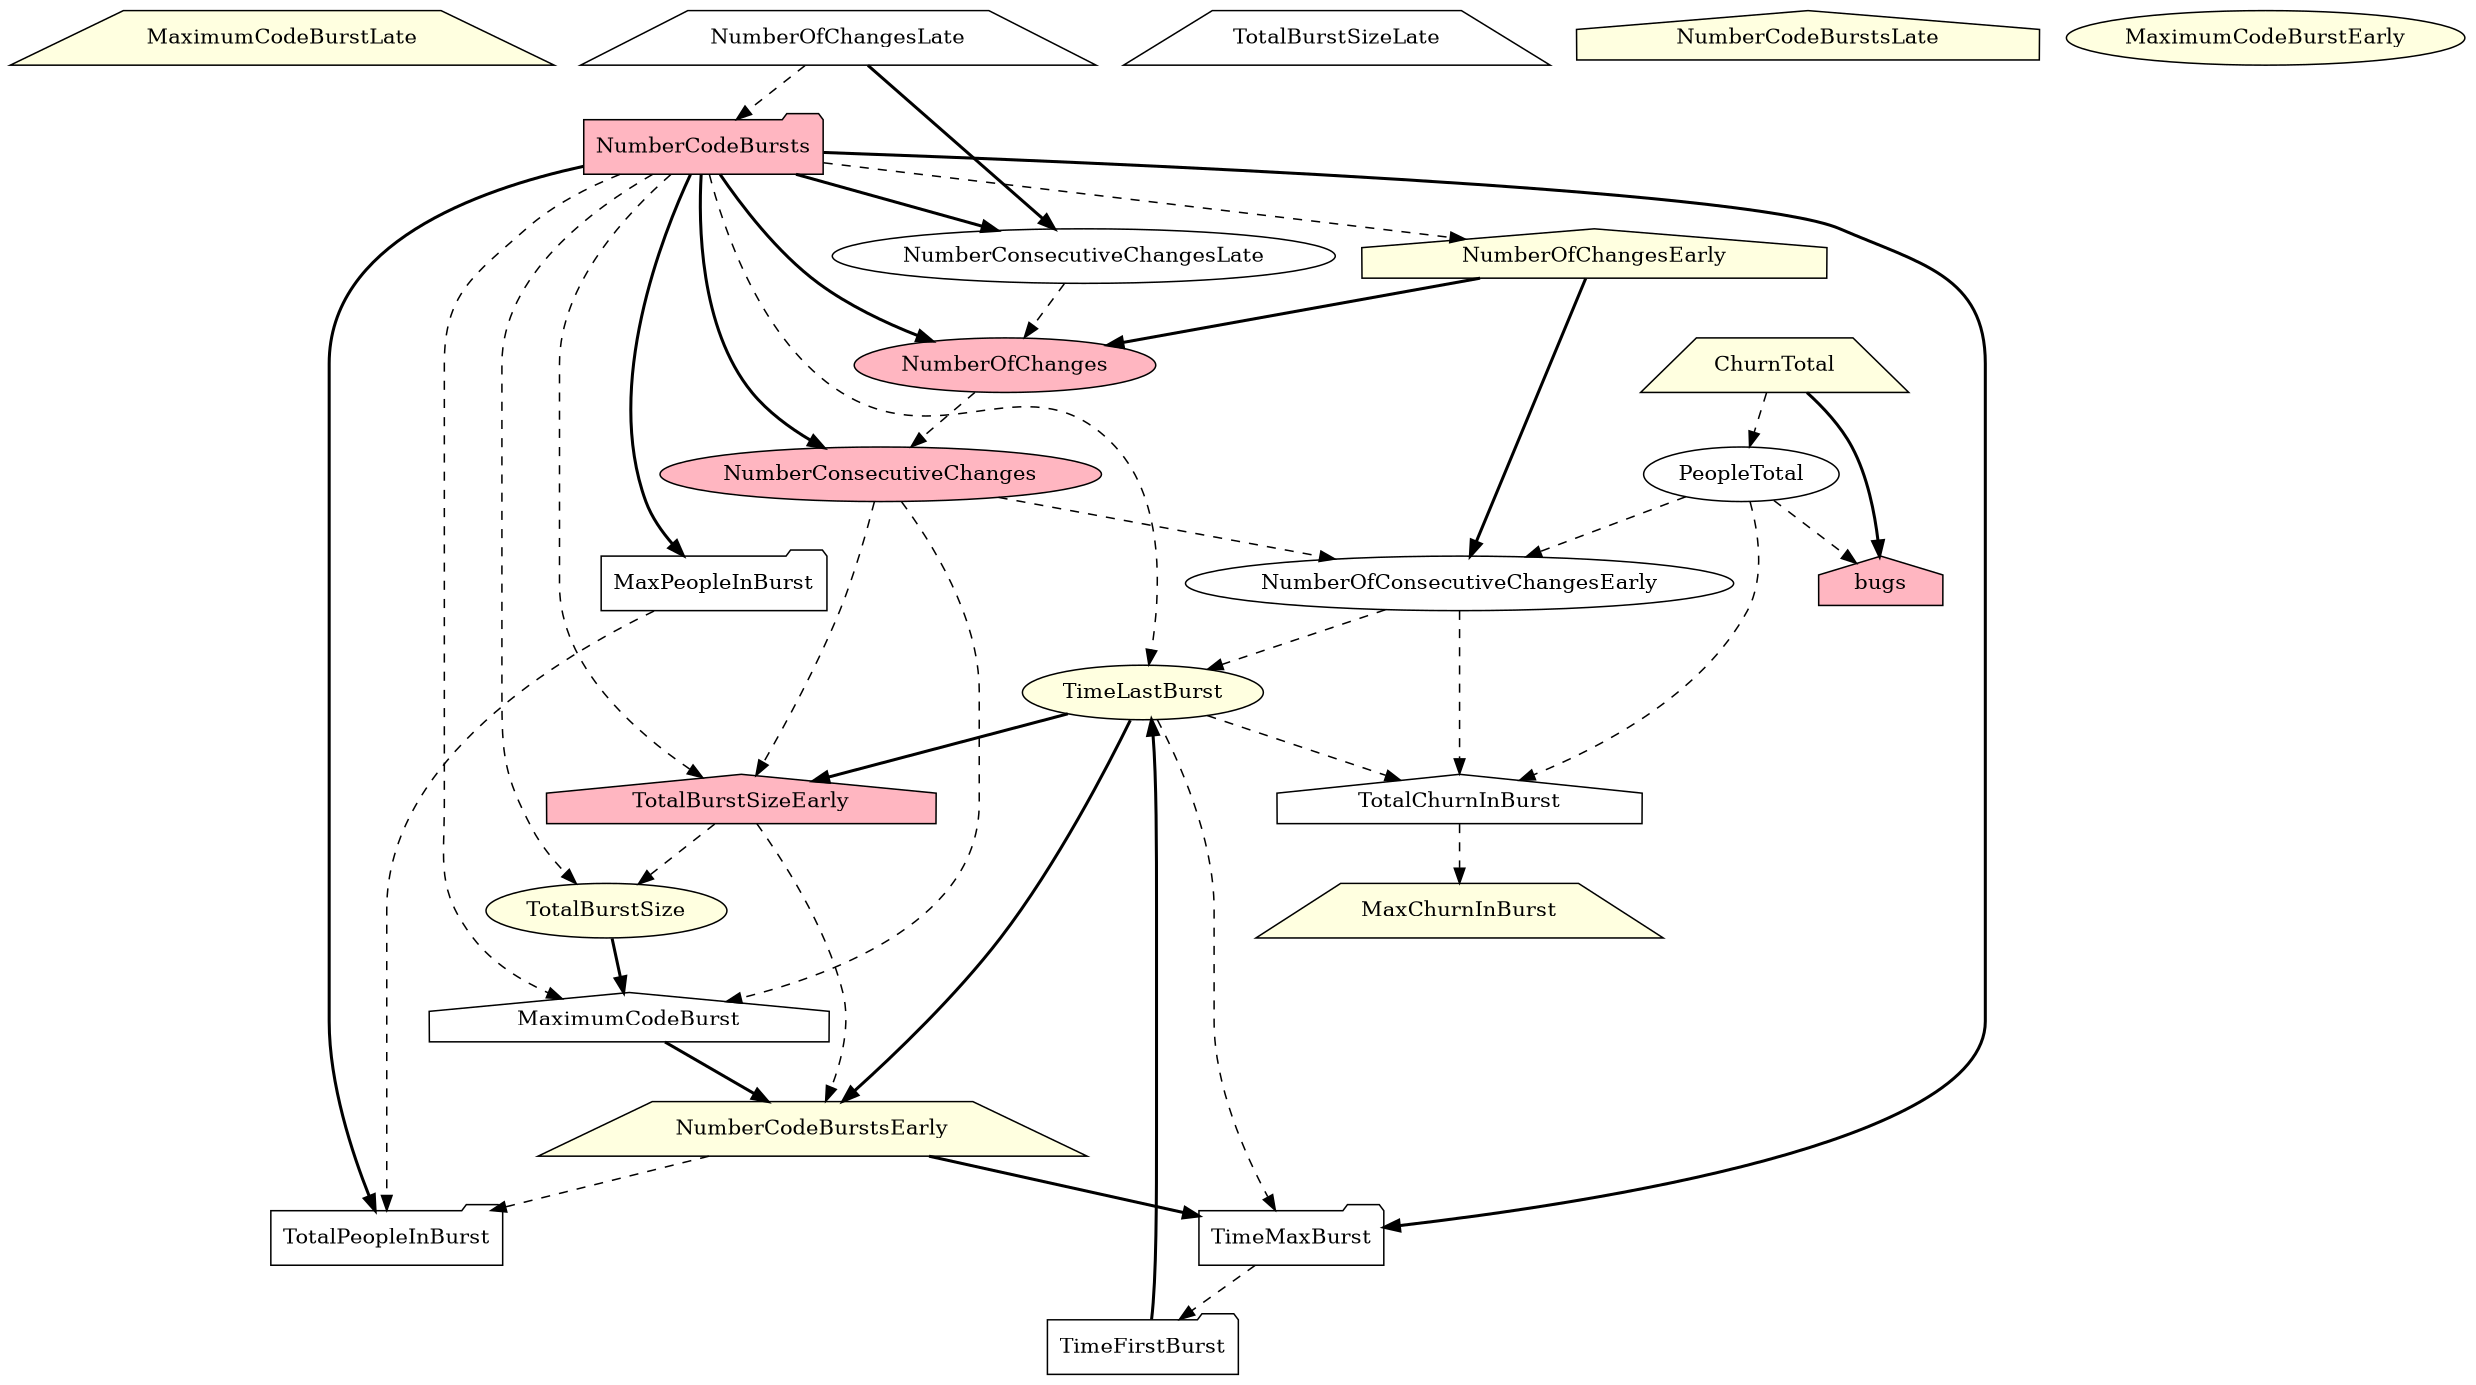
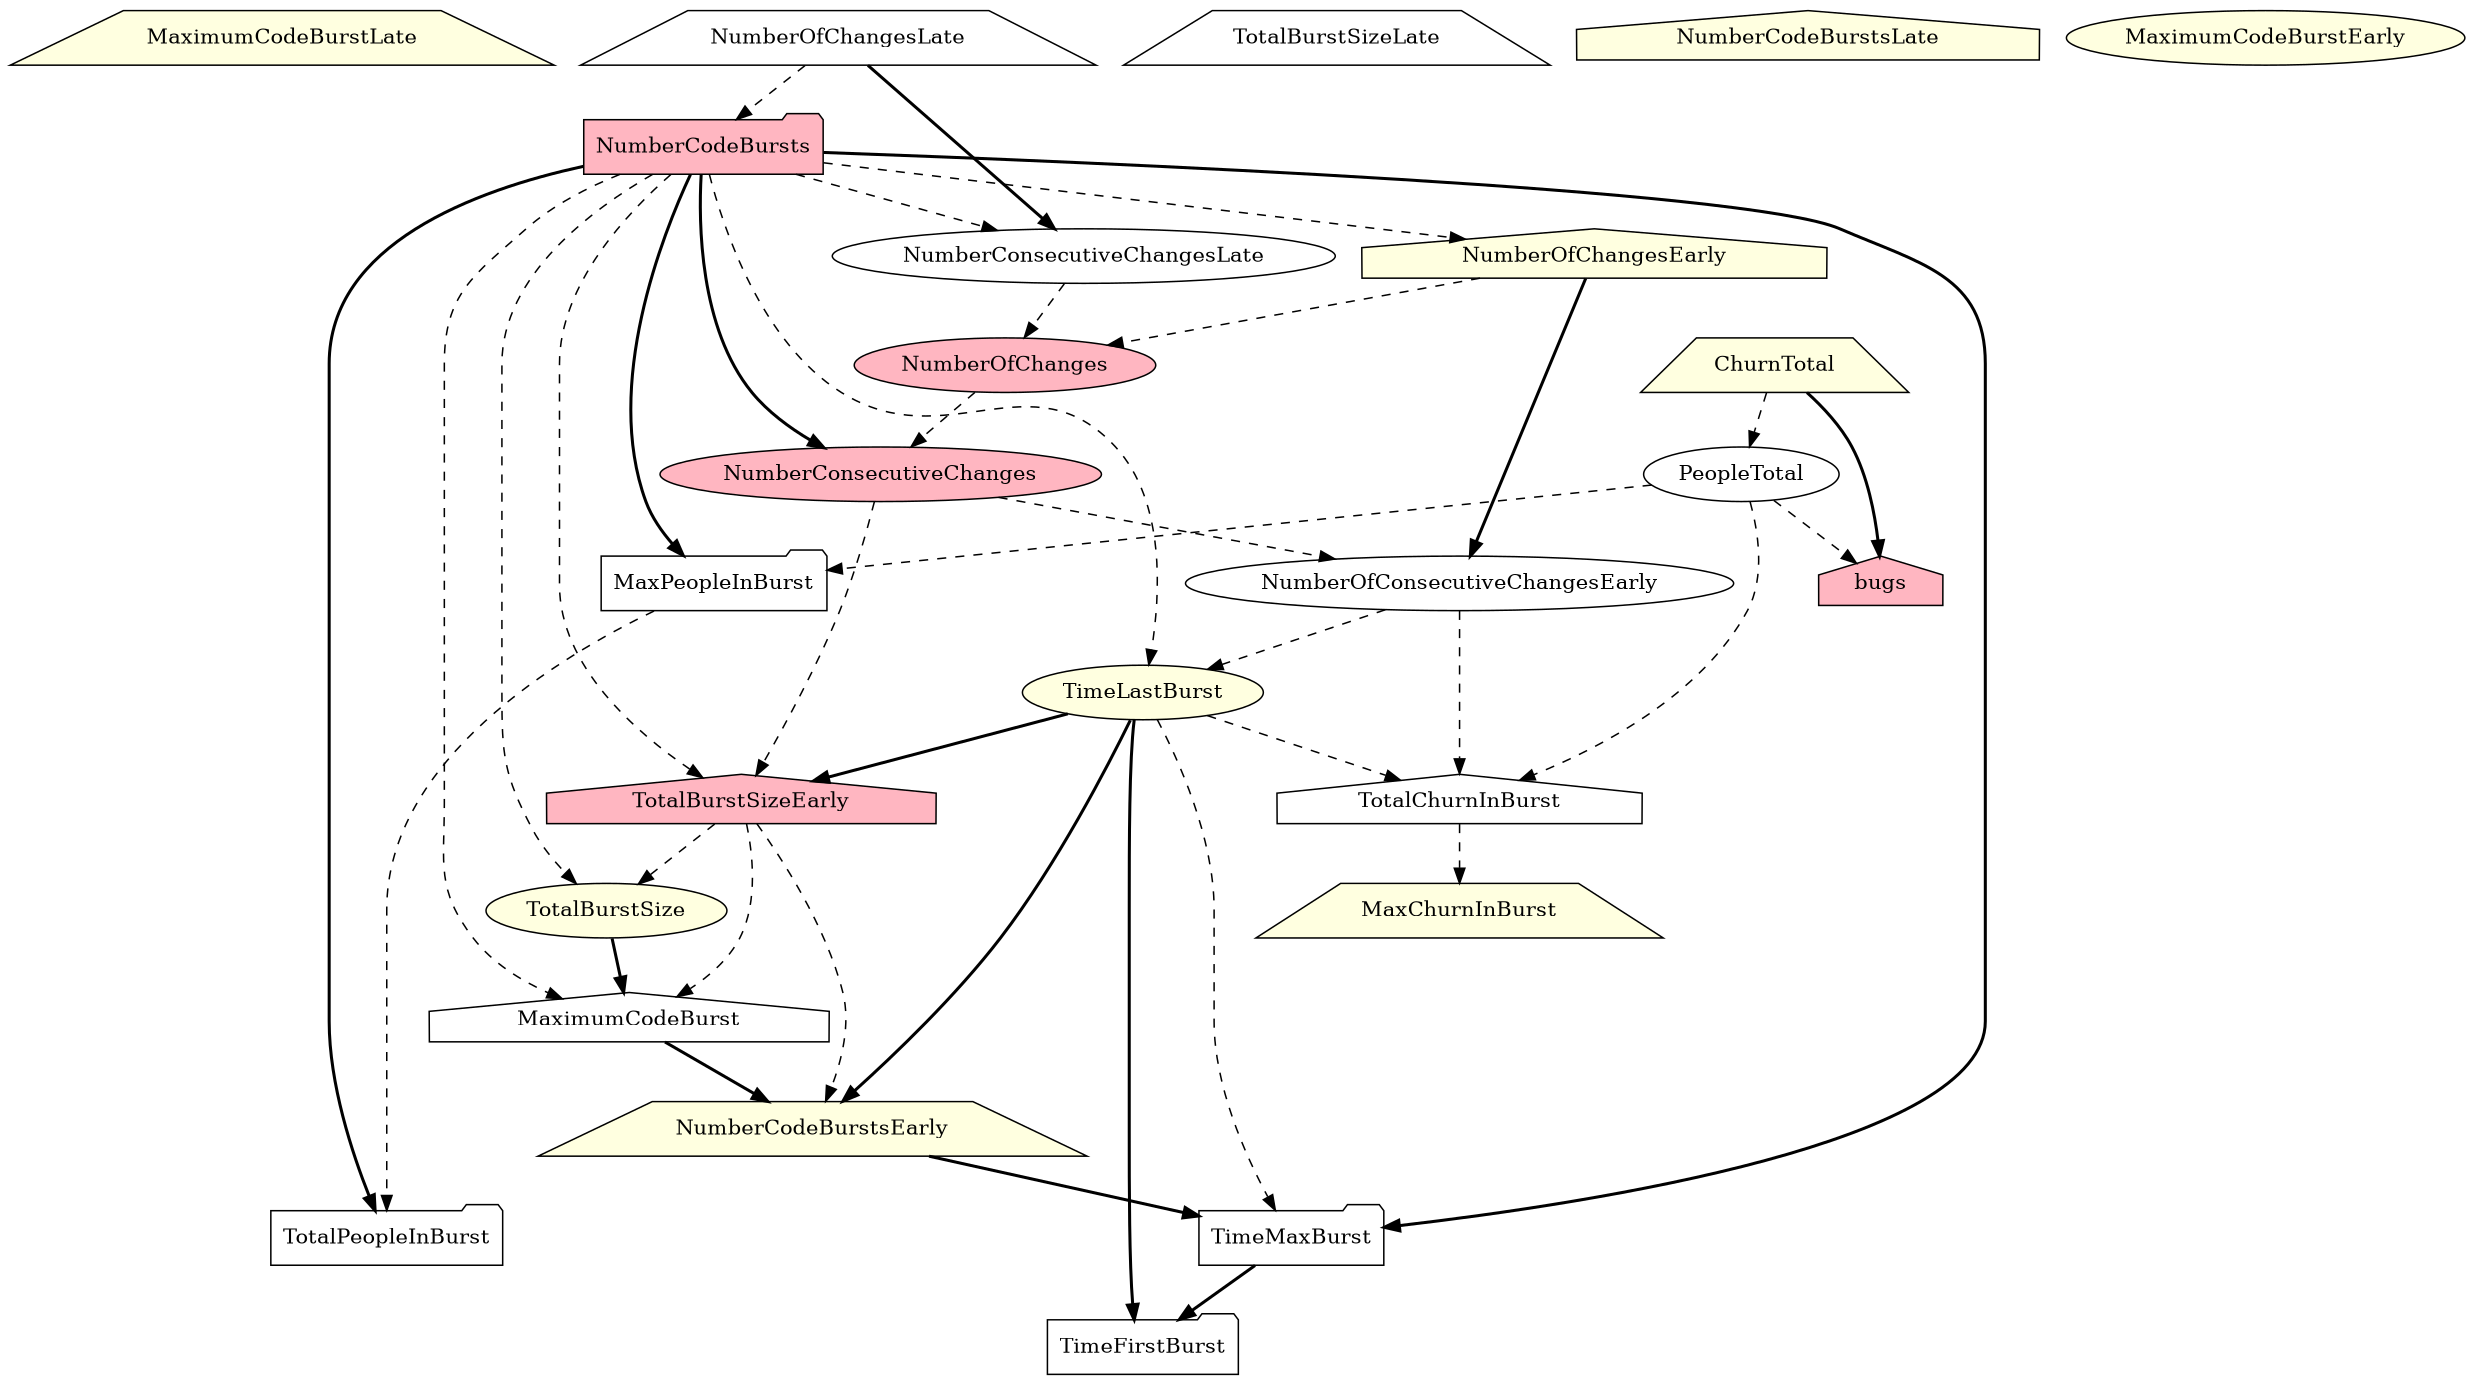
(889, 200) -> (889, 200)
(805, 272) -> none
(1301, 310) -> (1301, 310)
(1613, 524) -> (1247, 527)
(978, 809) -> (748, 917)
(1157, 1027) -> (1129, 1012)
(607, 1181) -> none
(1223, 1288) -> (1223, 1288)
